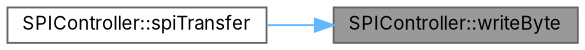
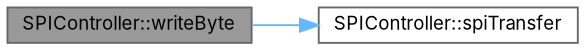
(291, 25) -> (276, 25)
